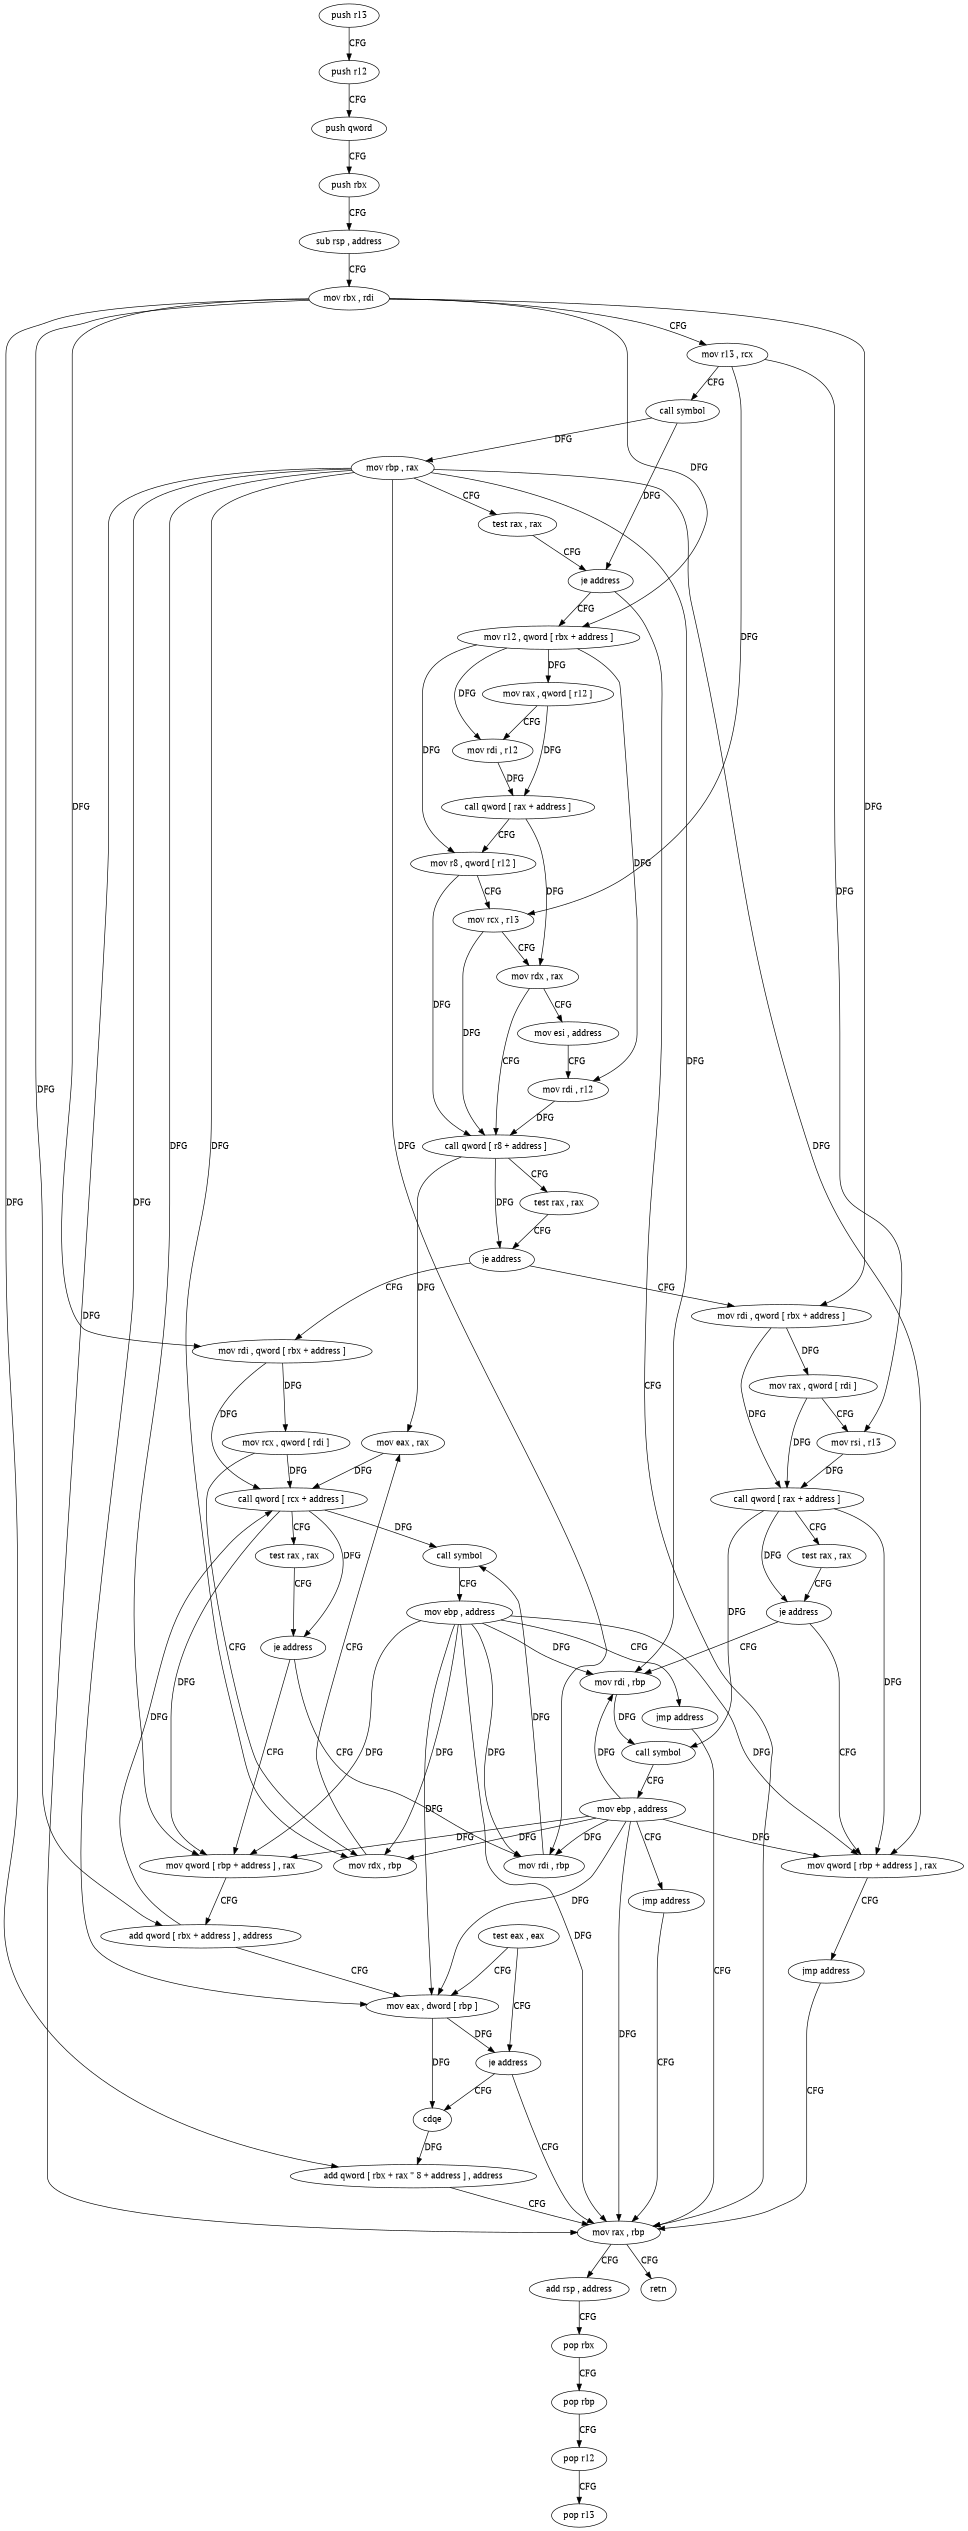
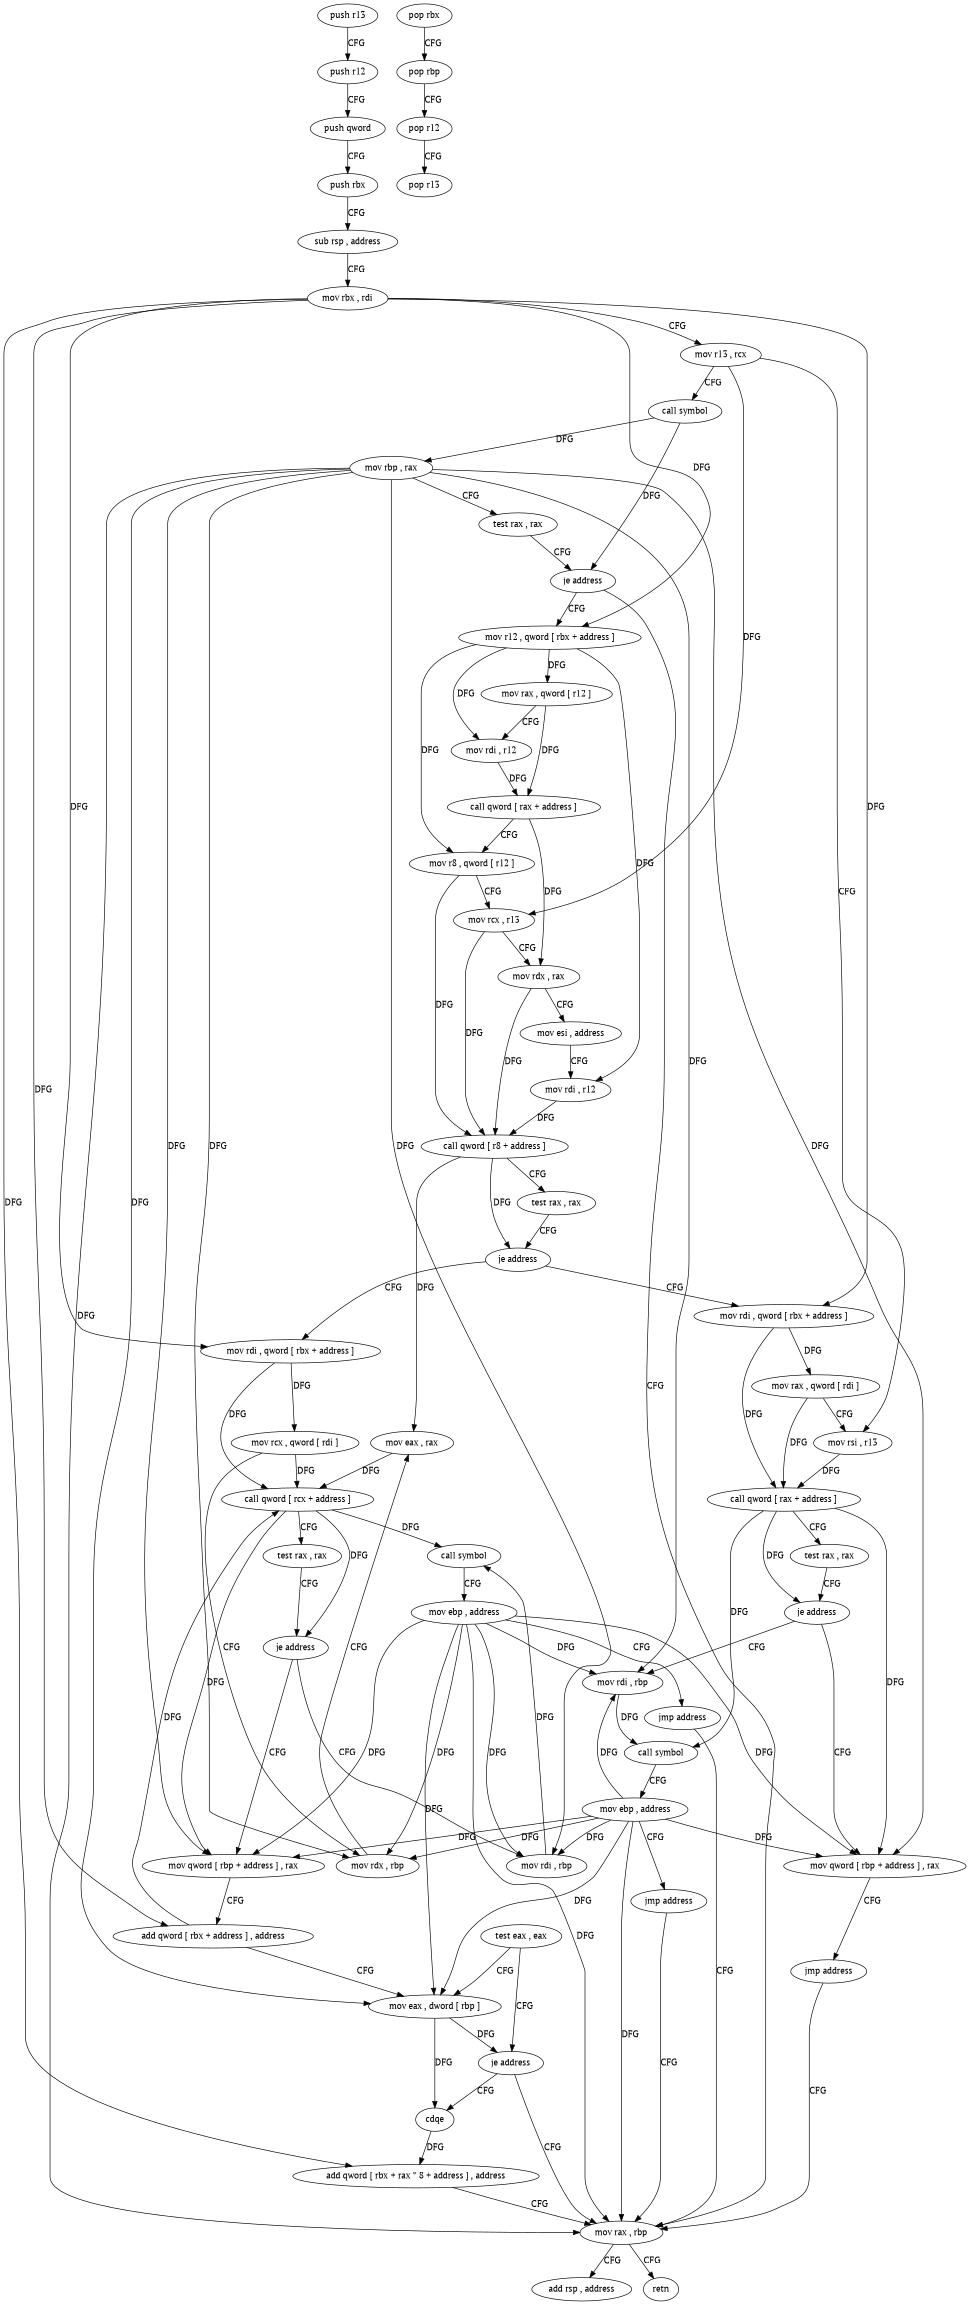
(845, 892) -> (847, 892)
(511, 1062) -> (513, 1062)
(579, 2314) -> none
